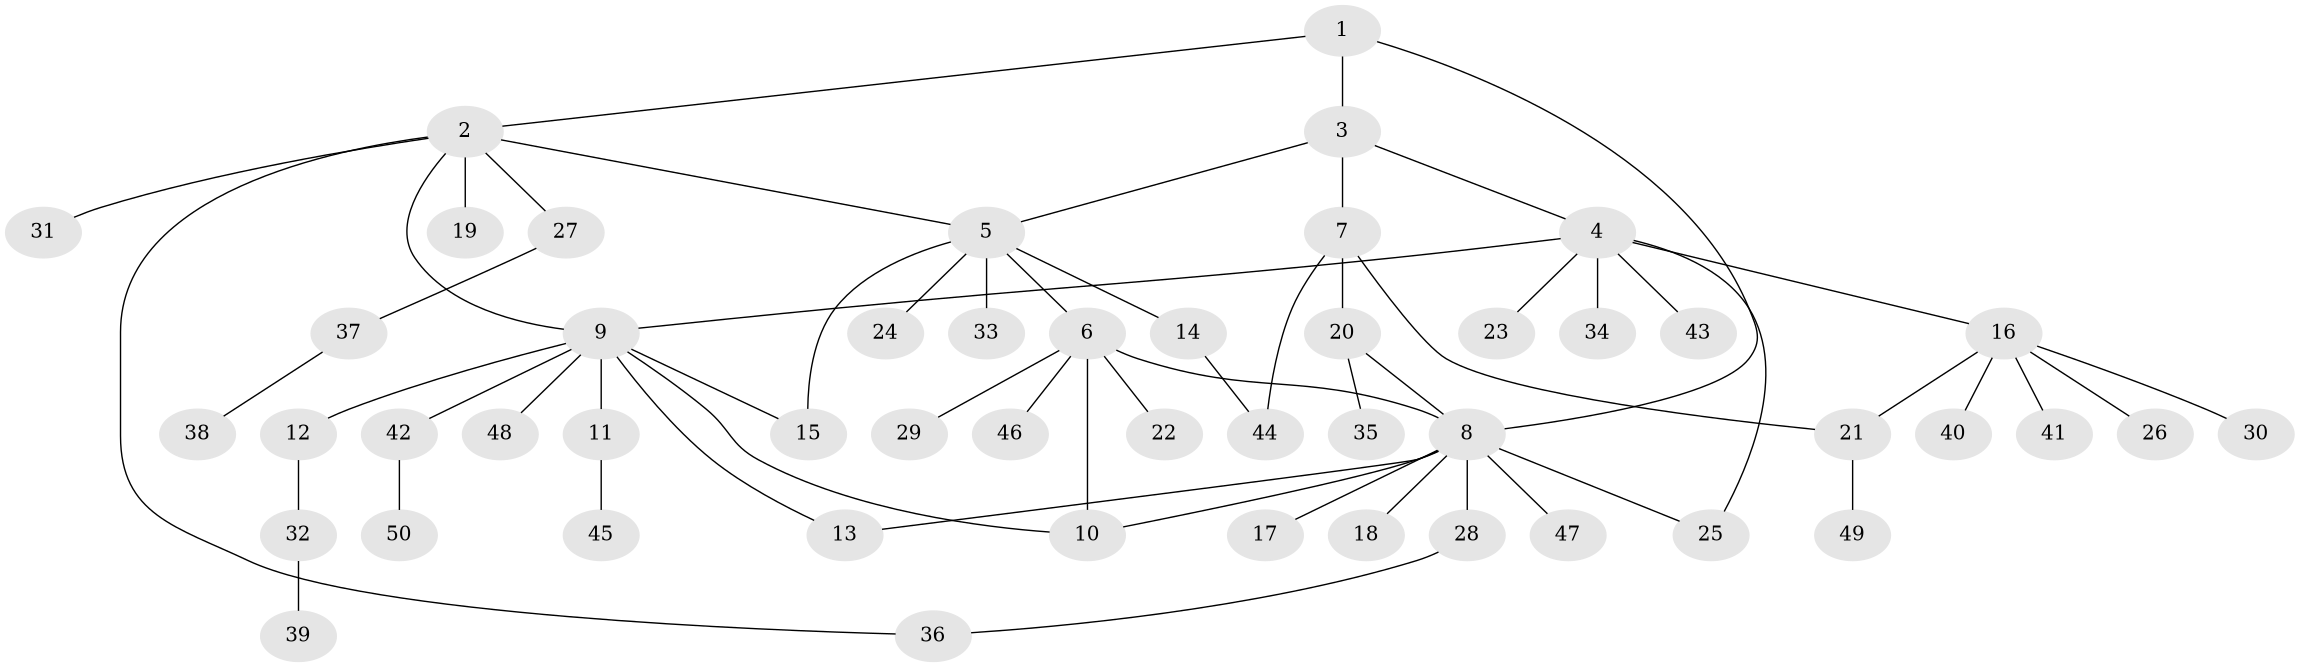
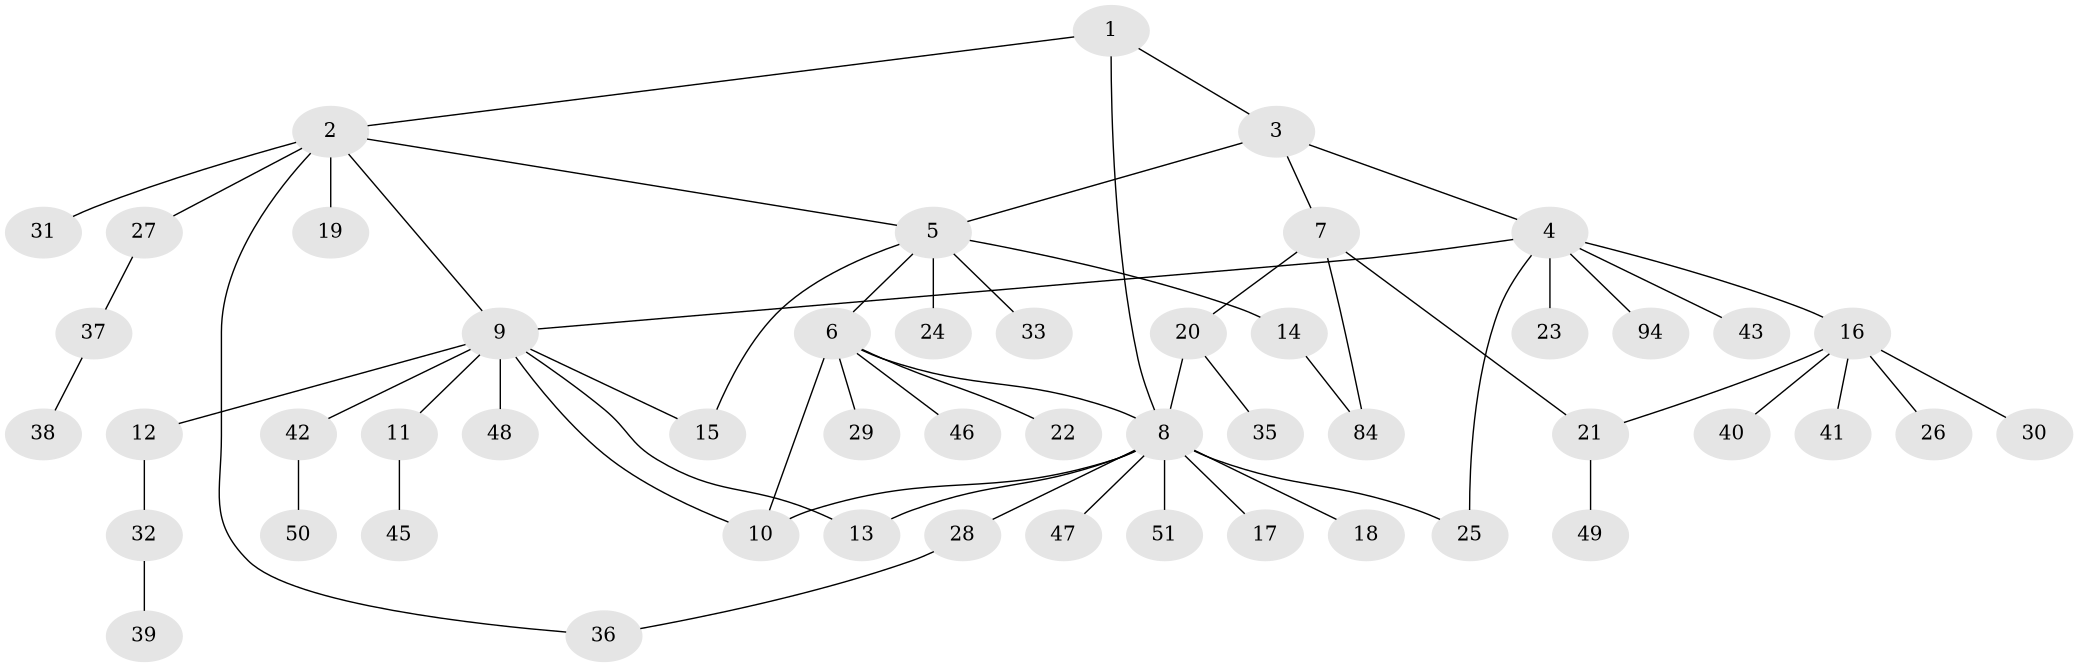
(1598, 334) -> (1651, 334)
(1265, 434) -> (1366, 434)
none -> (1165, 535)
